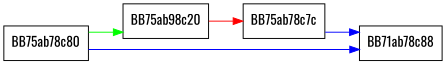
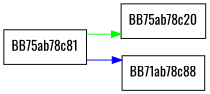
(166, 21) -> (163, 21)
(284, 21) -> none
(46, 43) -> (45, 47)
